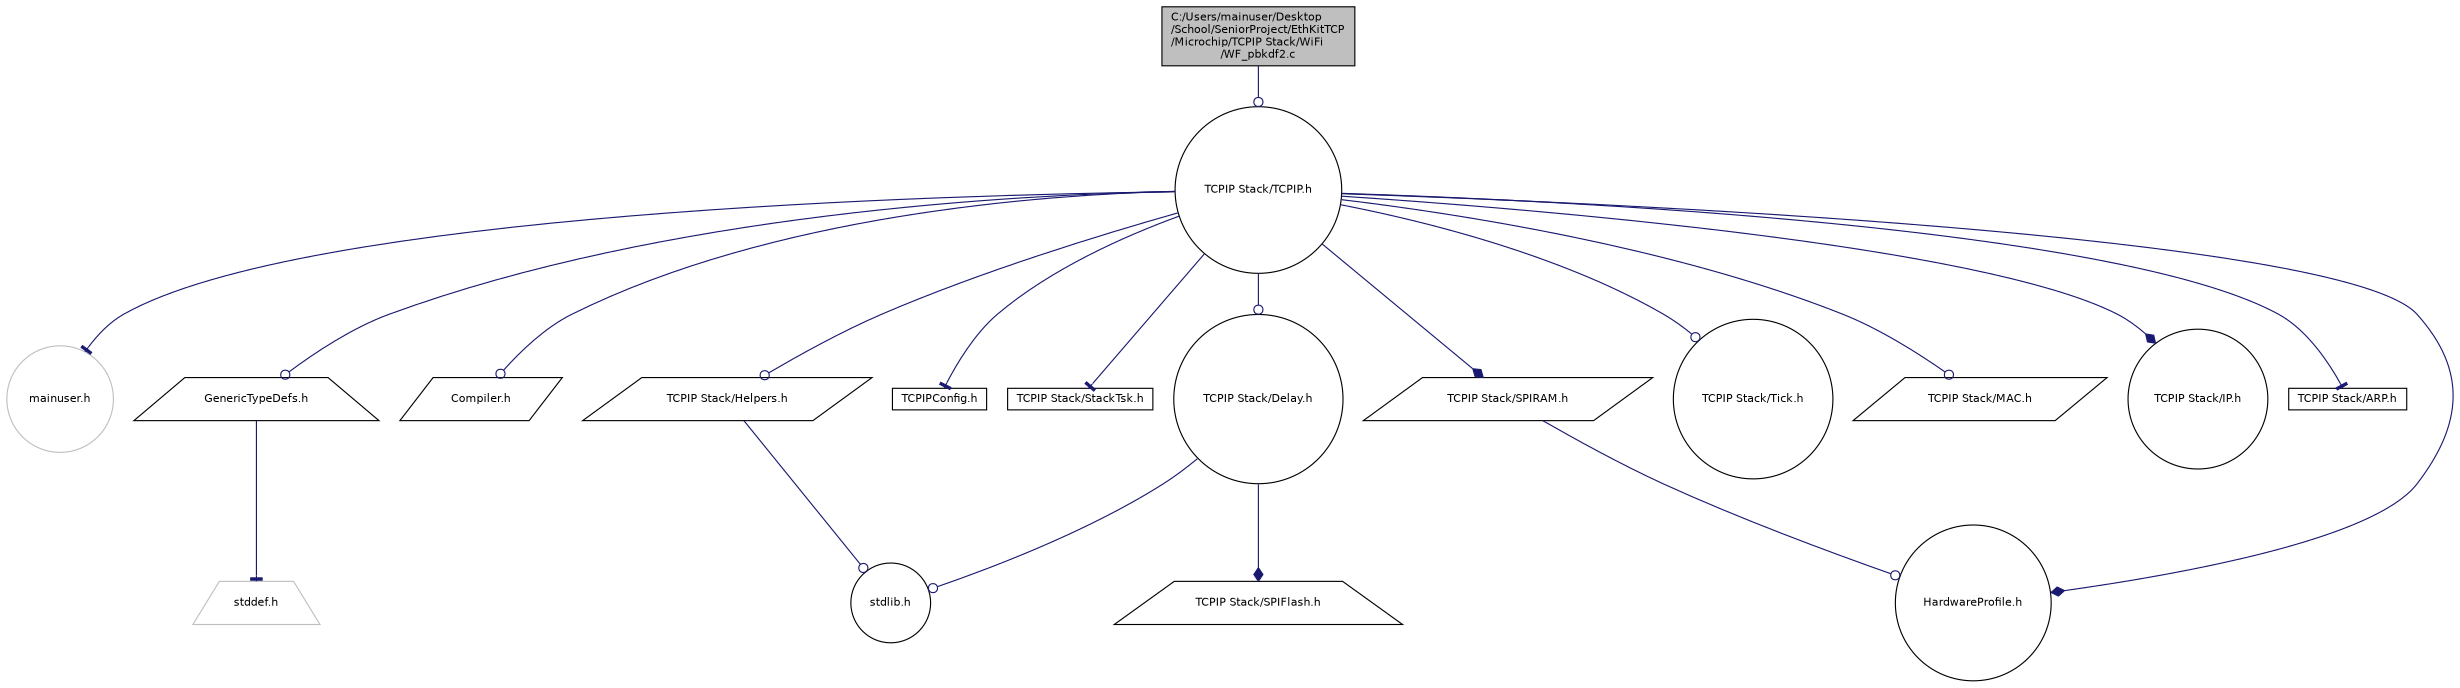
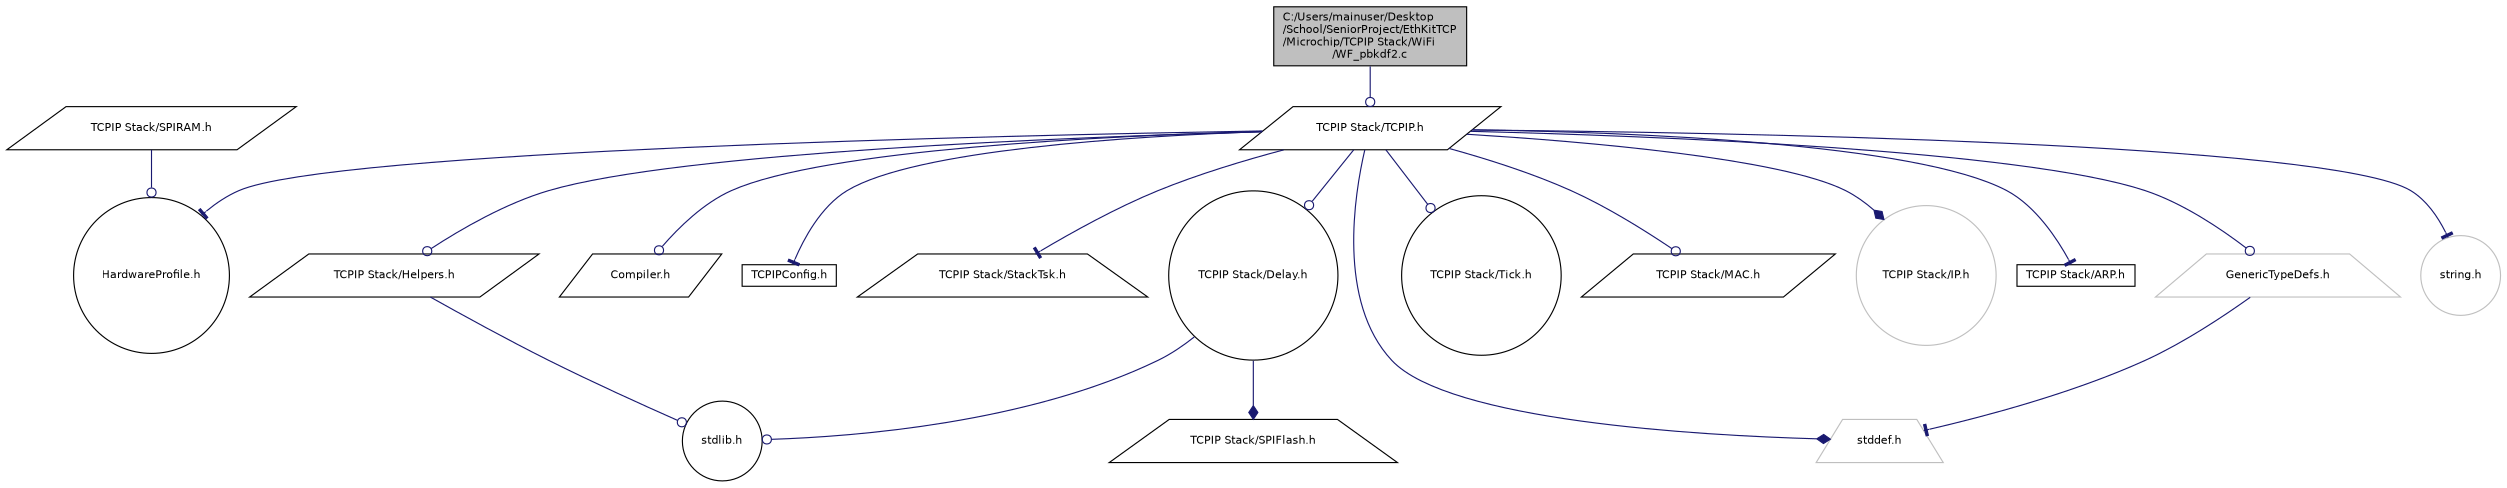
(1258, 190) -> (1370, 128)
(2164, 250) -> (730, 146)
(1397, 306) -> (1490, 404)
(60, 399) -> (2461, 275)
(256, 399) -> (2278, 275)
(1080, 399) -> (1003, 275)
(2198, 399) -> (1926, 275)
